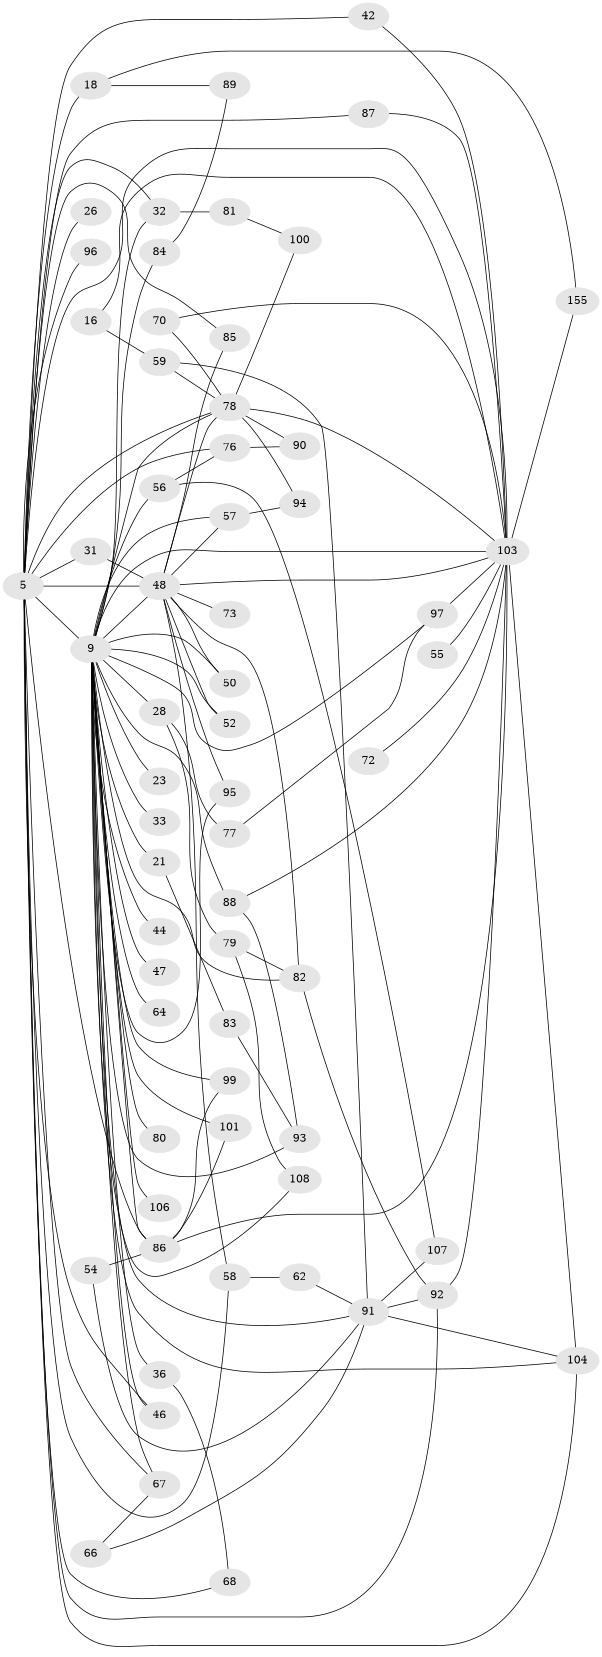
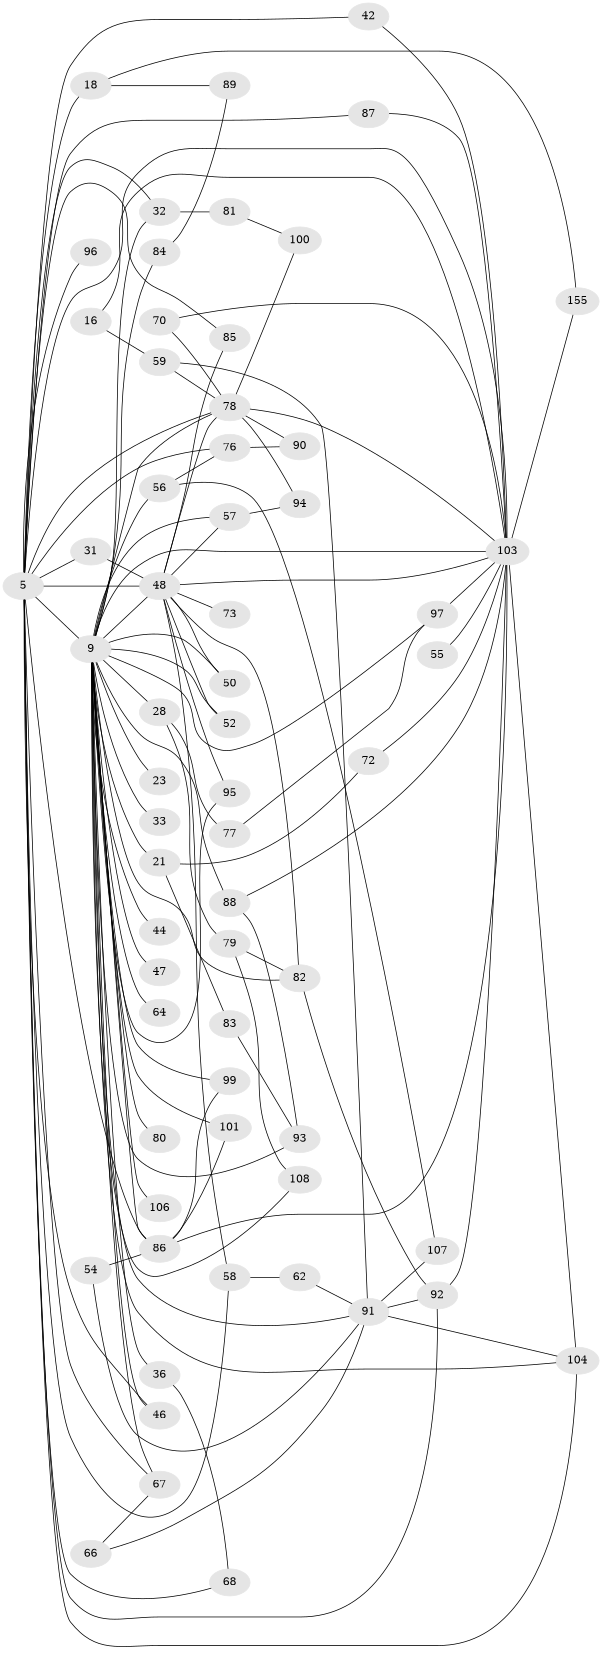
(91, 212) -> none
none -> (279, 840)
